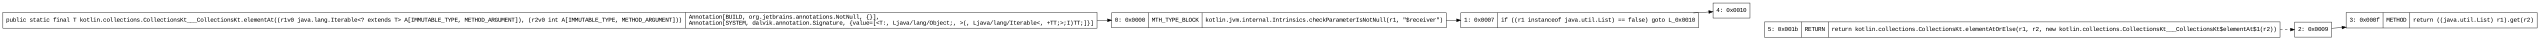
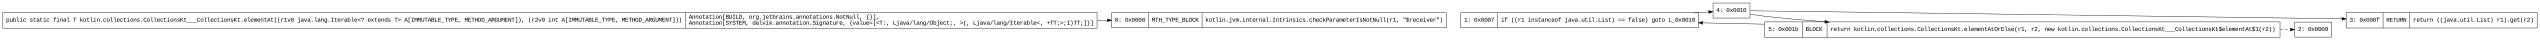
none -> (1787, 19)
(1451, 20) -> (1734, 24)
(2396, 20) -> (2396, 20)
(2337, 28) -> (2046, 15)
(1815, 29) -> (1814, 29)
